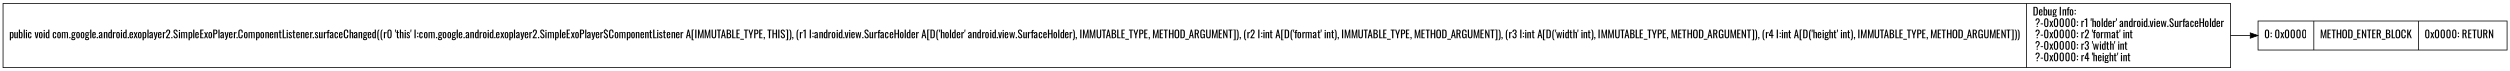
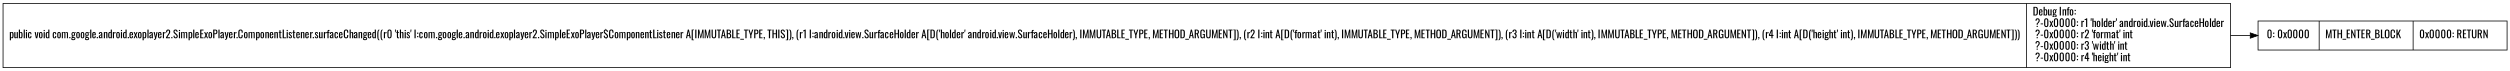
(2366, 35) -> (2363, 35)
